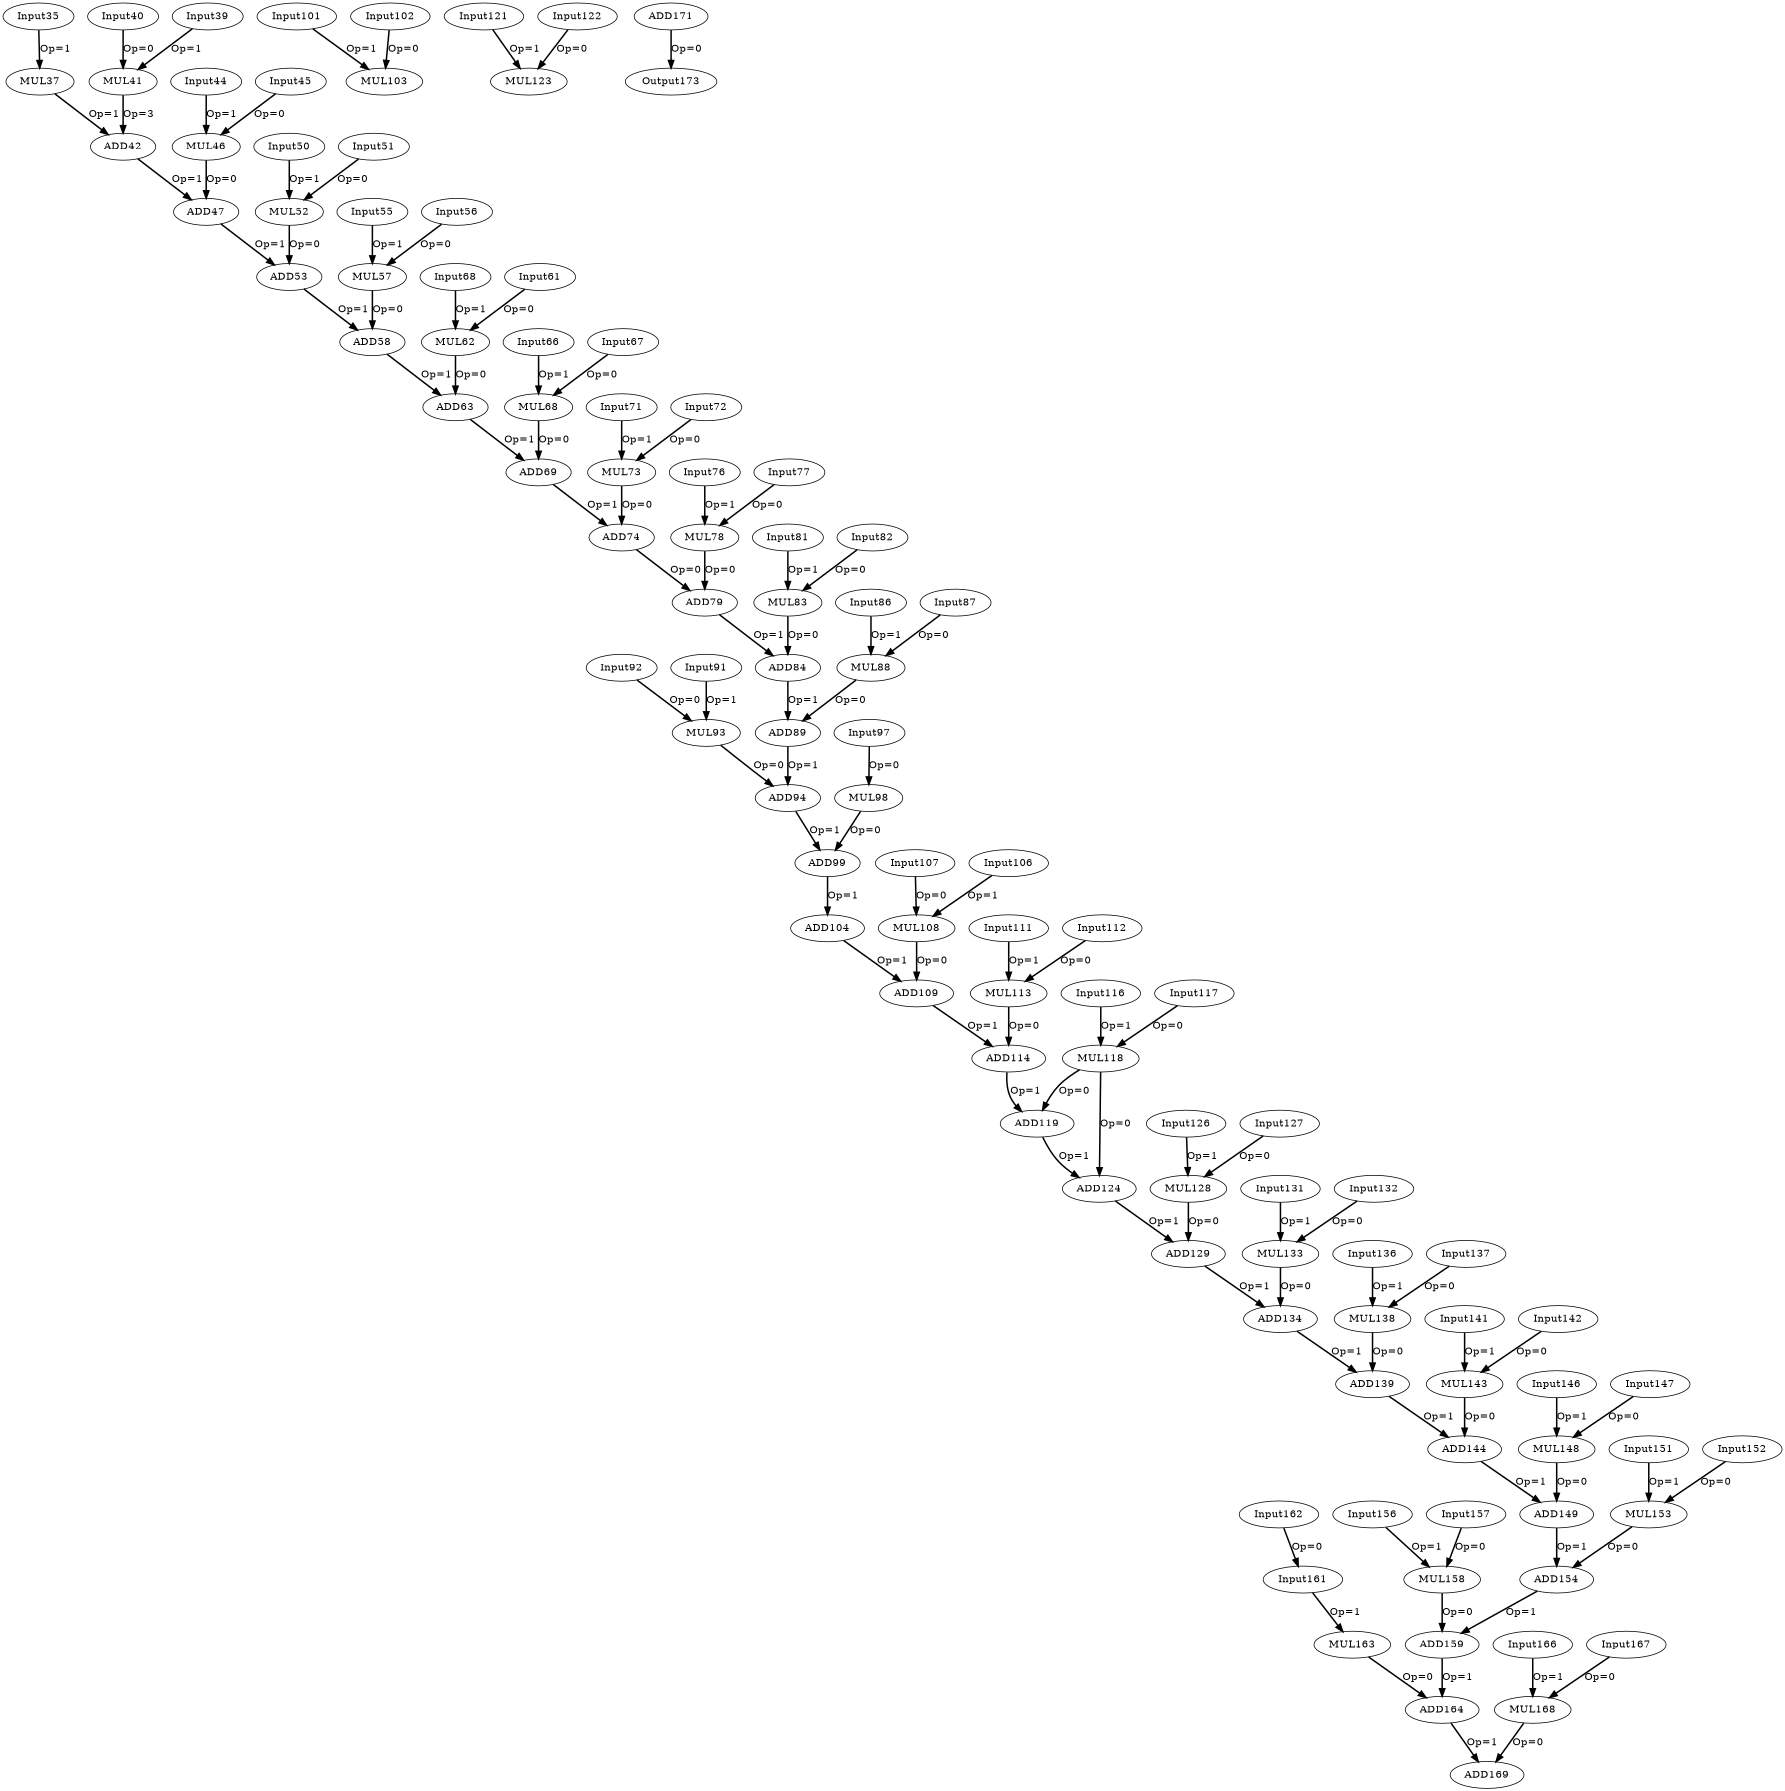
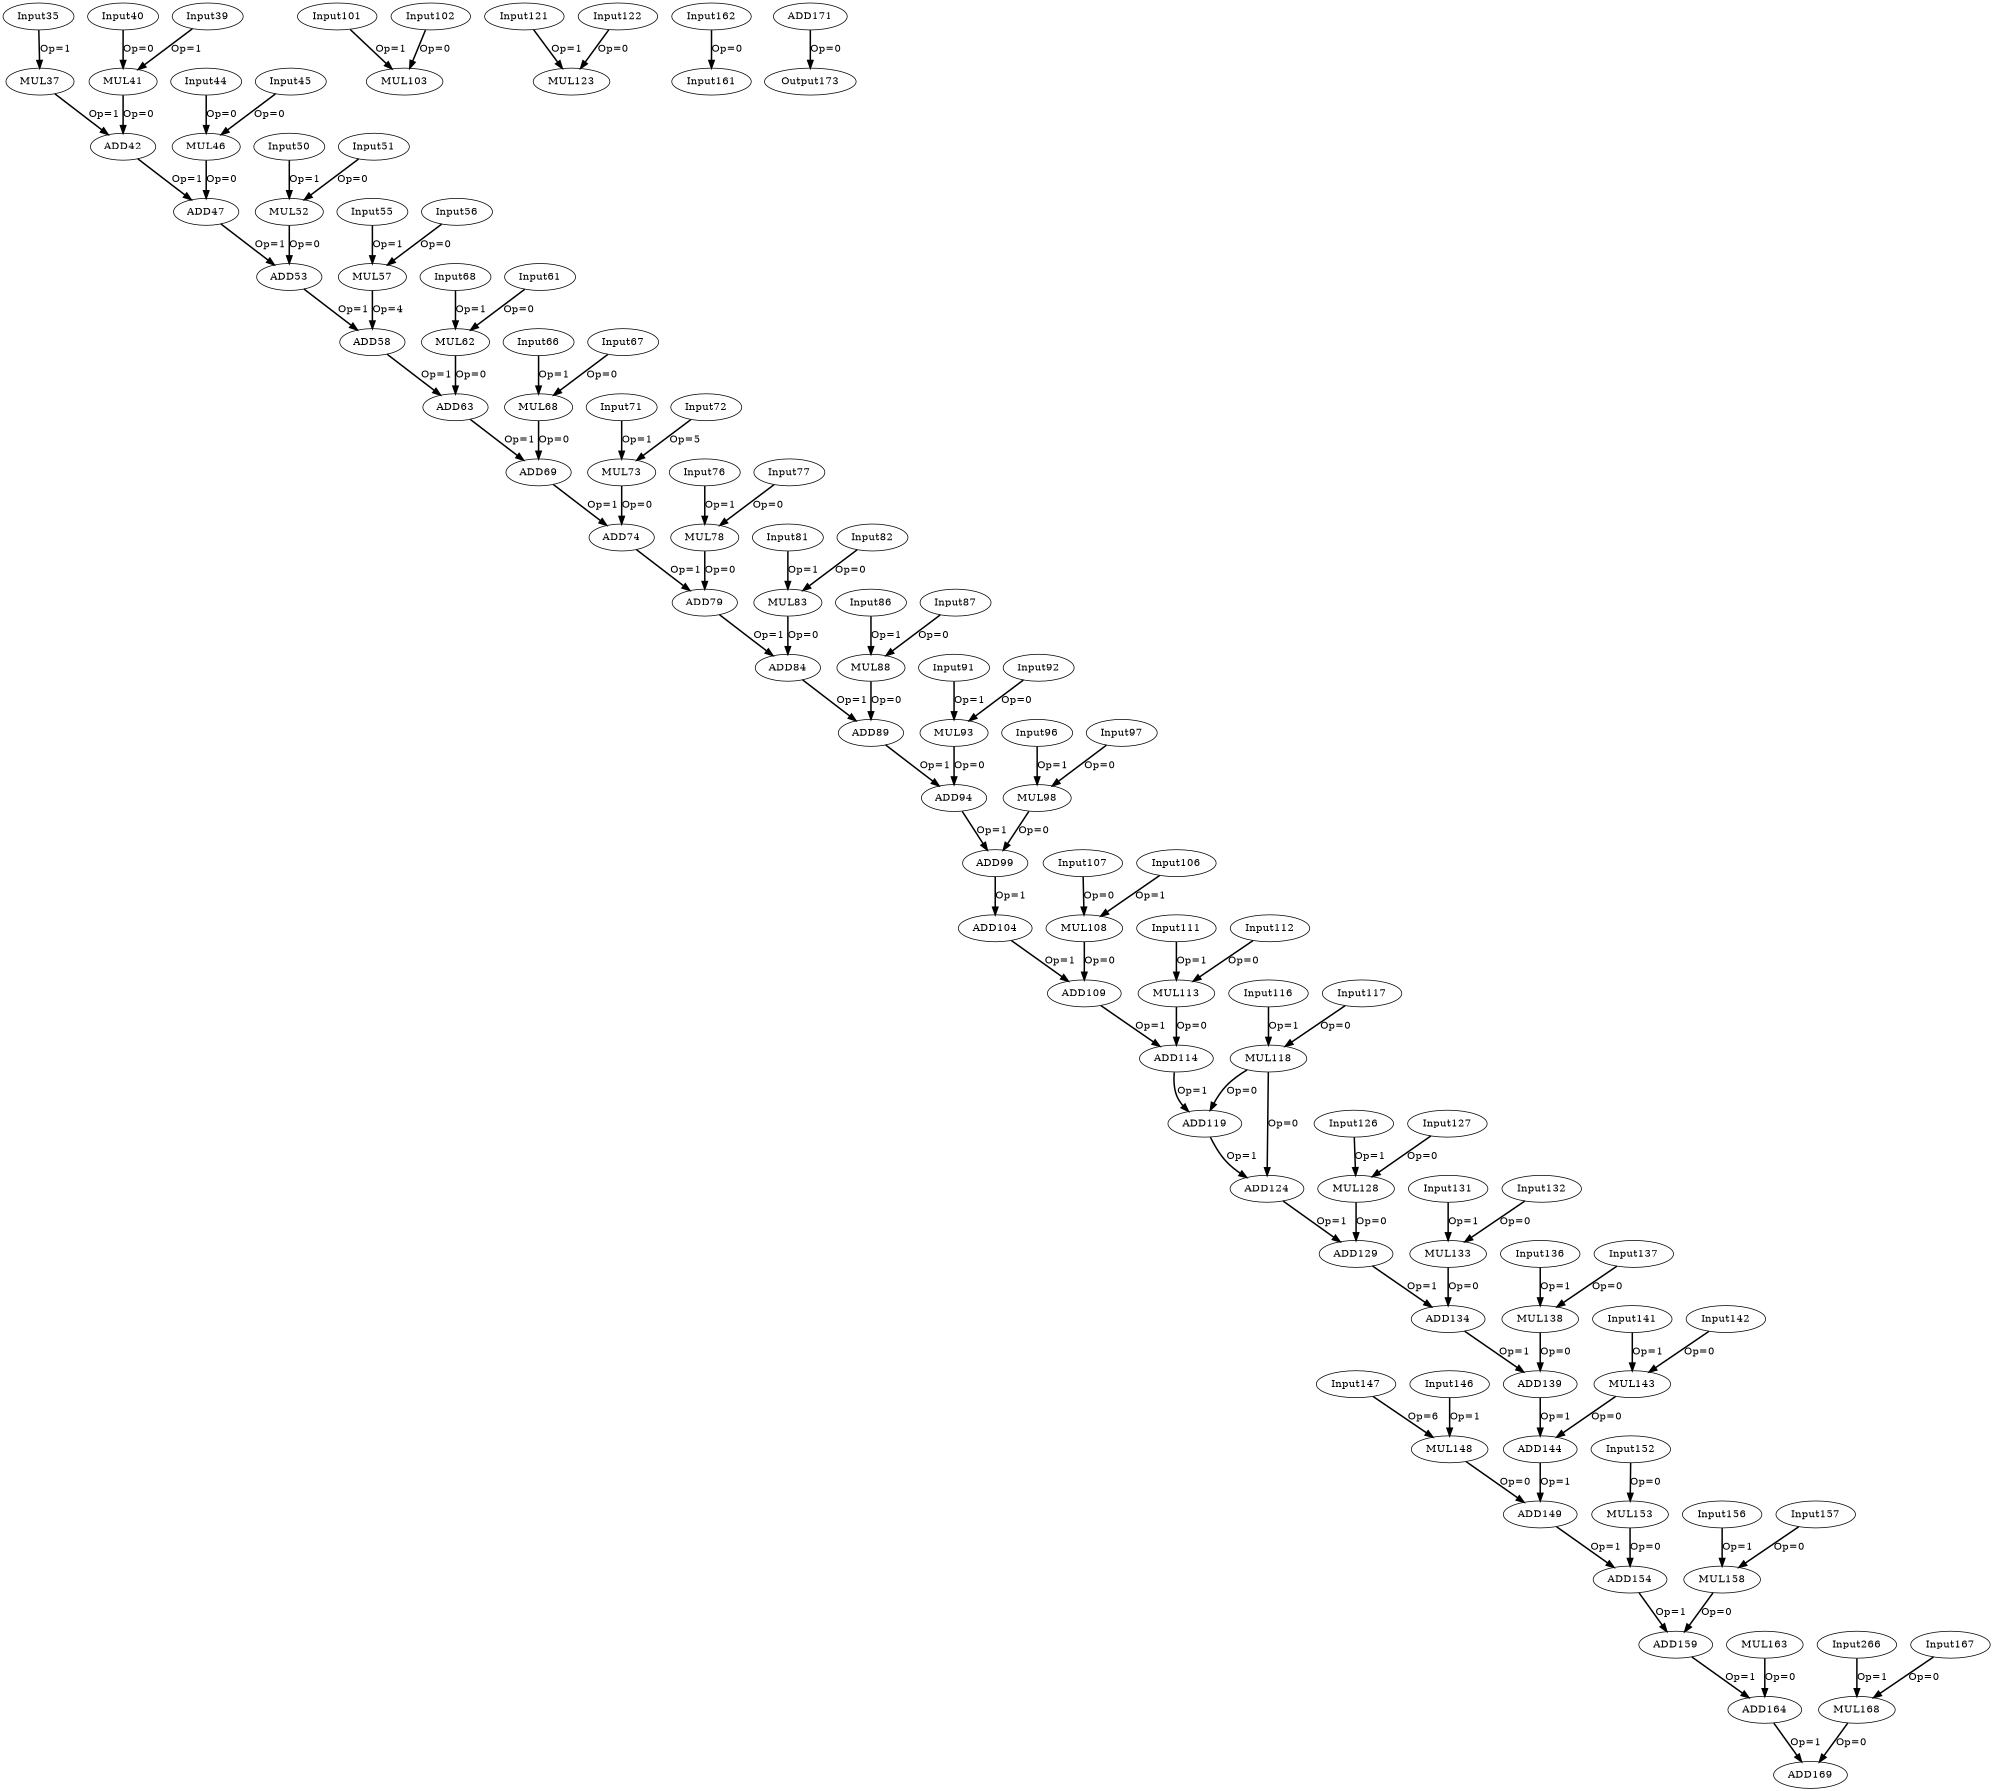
(139, 114) -> (139, 114)
(222, 114) -> (222, 114)
(388, 310) -> (388, 310)
(685, 440) -> (685, 440)
(686, 570) -> (686, 570)
none -> (1037, 733)
(1624, 1417) -> (1423, 1417)
(1649, 1449) -> none
(1325, 1609) -> none
(1533, 1645) -> (1857, 1645)
